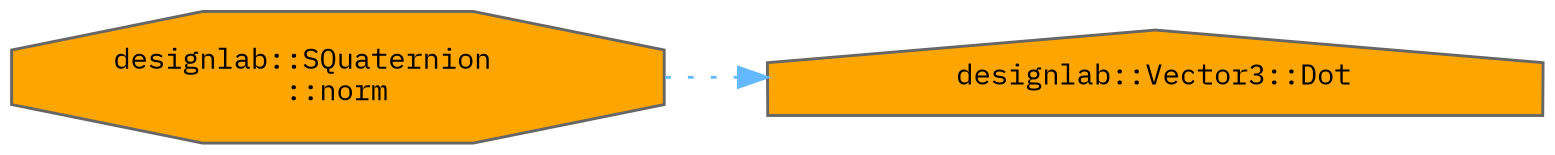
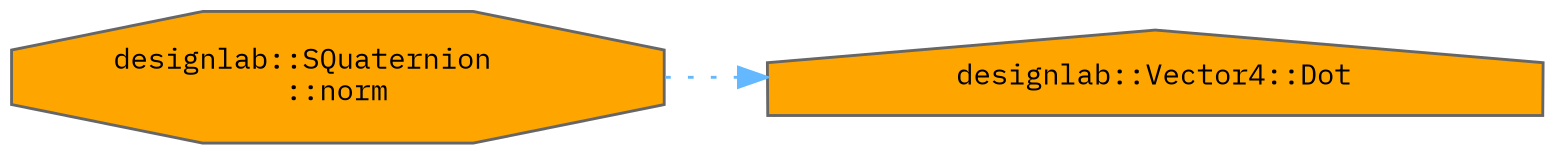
(1155, 77) -> (1155, 77)
